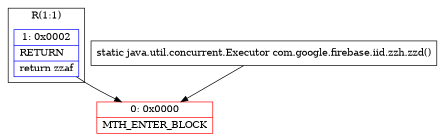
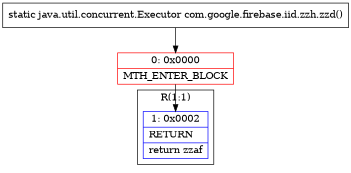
(95, 88) -> (176, 94)
